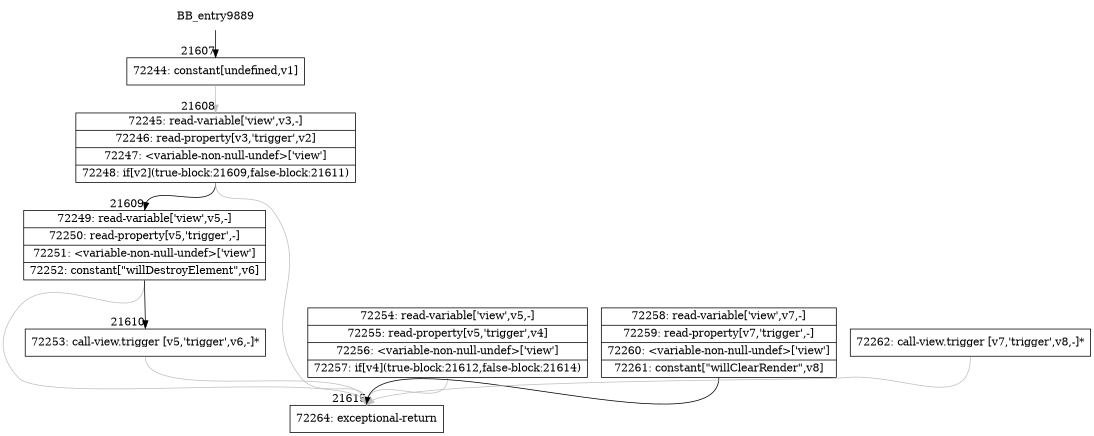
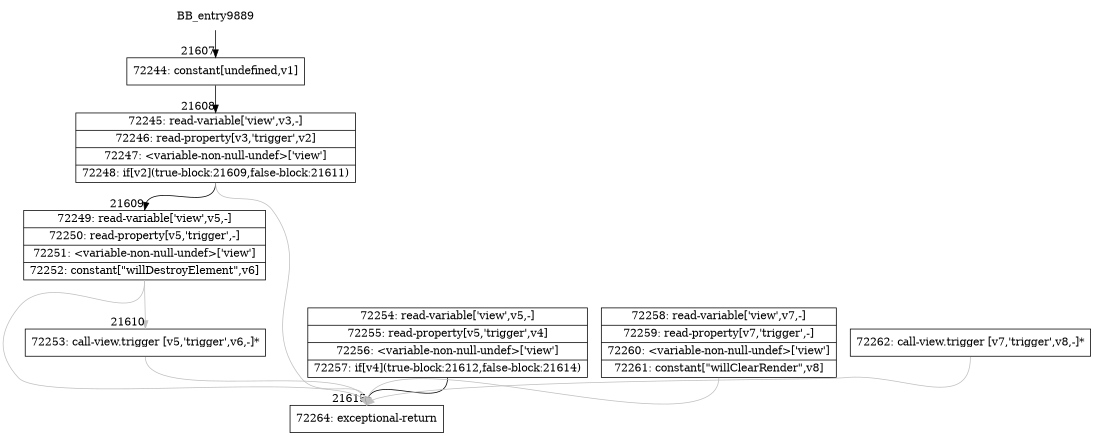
(216, 95) -> (216, 95)
(145, 300) -> (145, 300)
(398, 390) -> (398, 390)
(546, 392) -> (546, 392)
